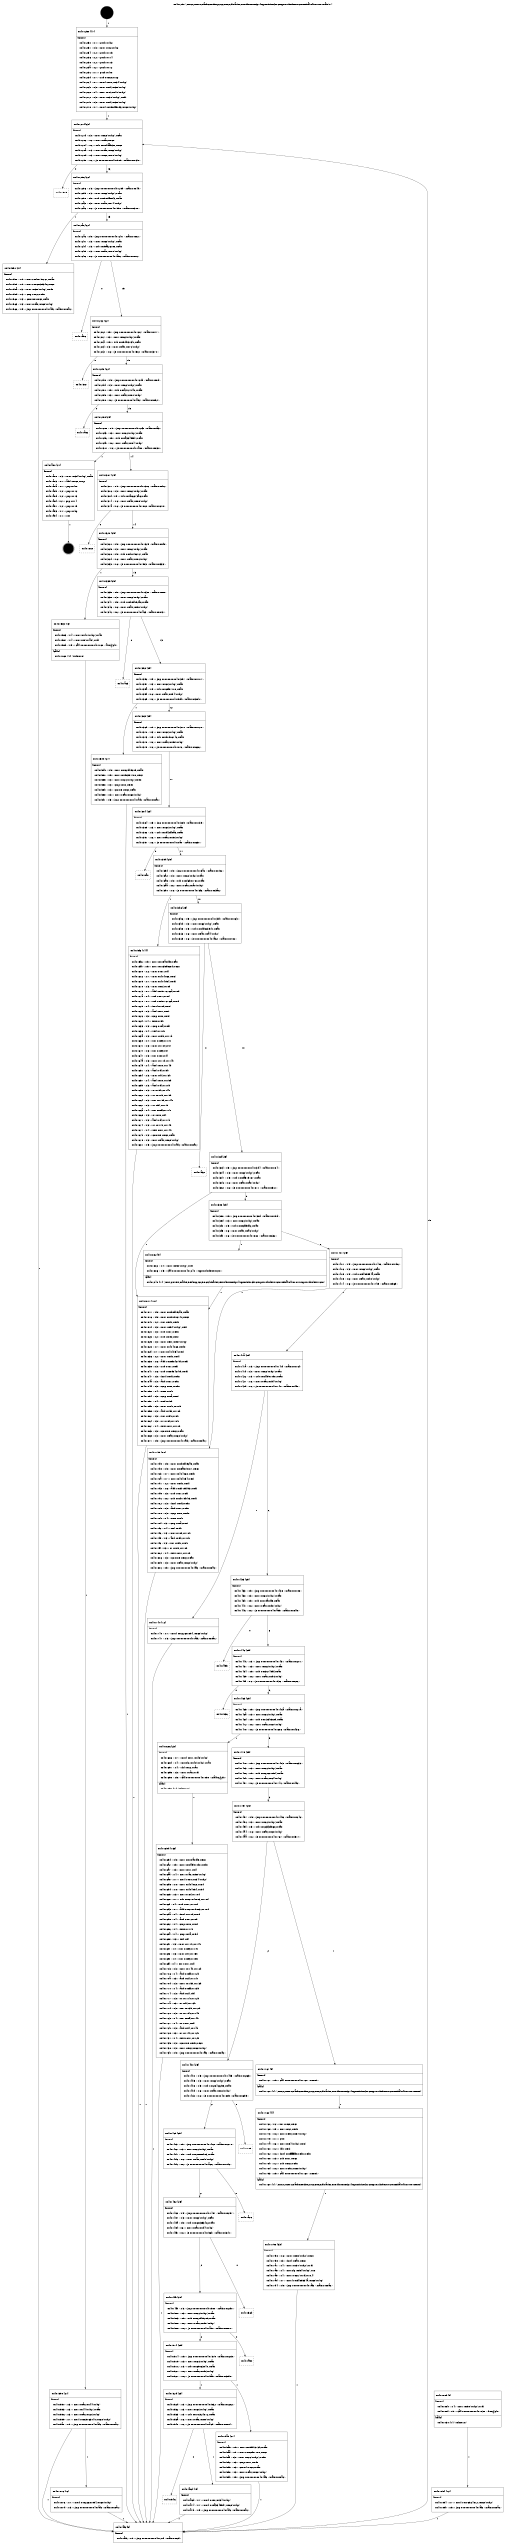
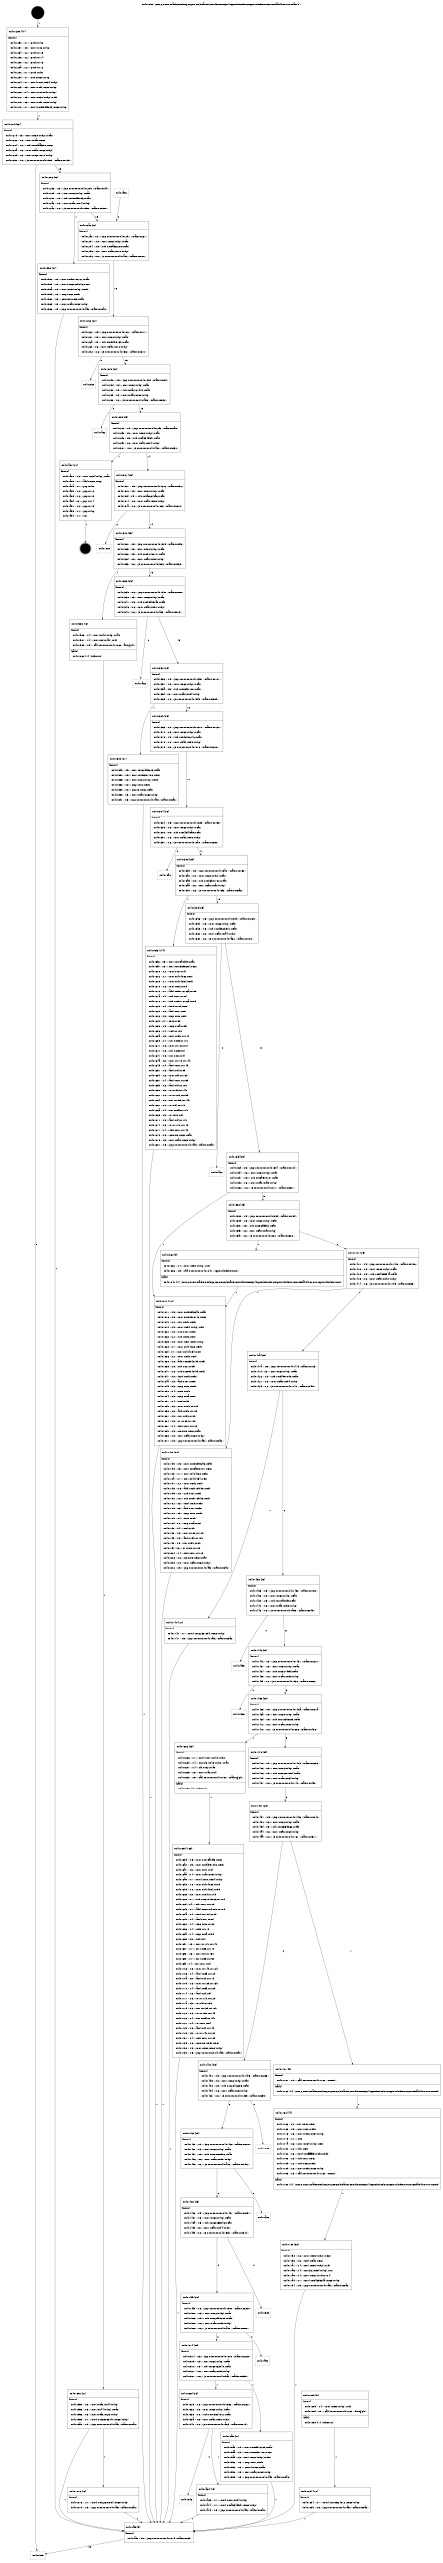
(92, 296) -> (119, 208)
(427, 1326) -> (85, 2547)
